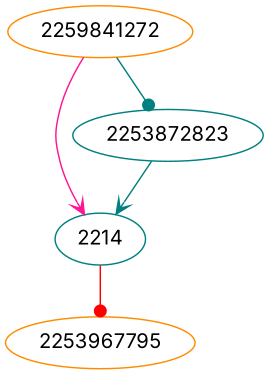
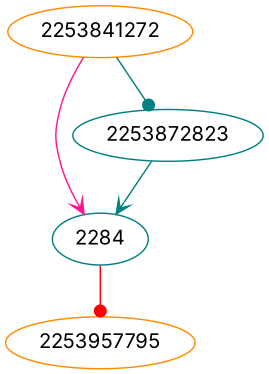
(100, 32) -> (100, 32)
(100, 239) -> (100, 239)
(100, 343) -> (100, 343)
